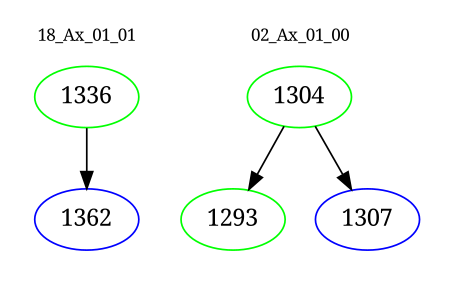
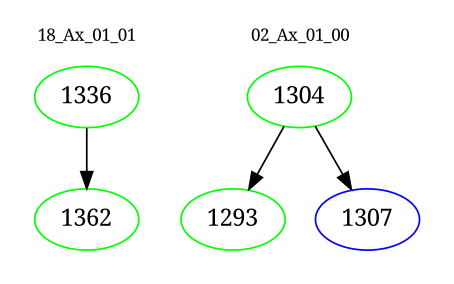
(87, 219) -> (87, 219)
